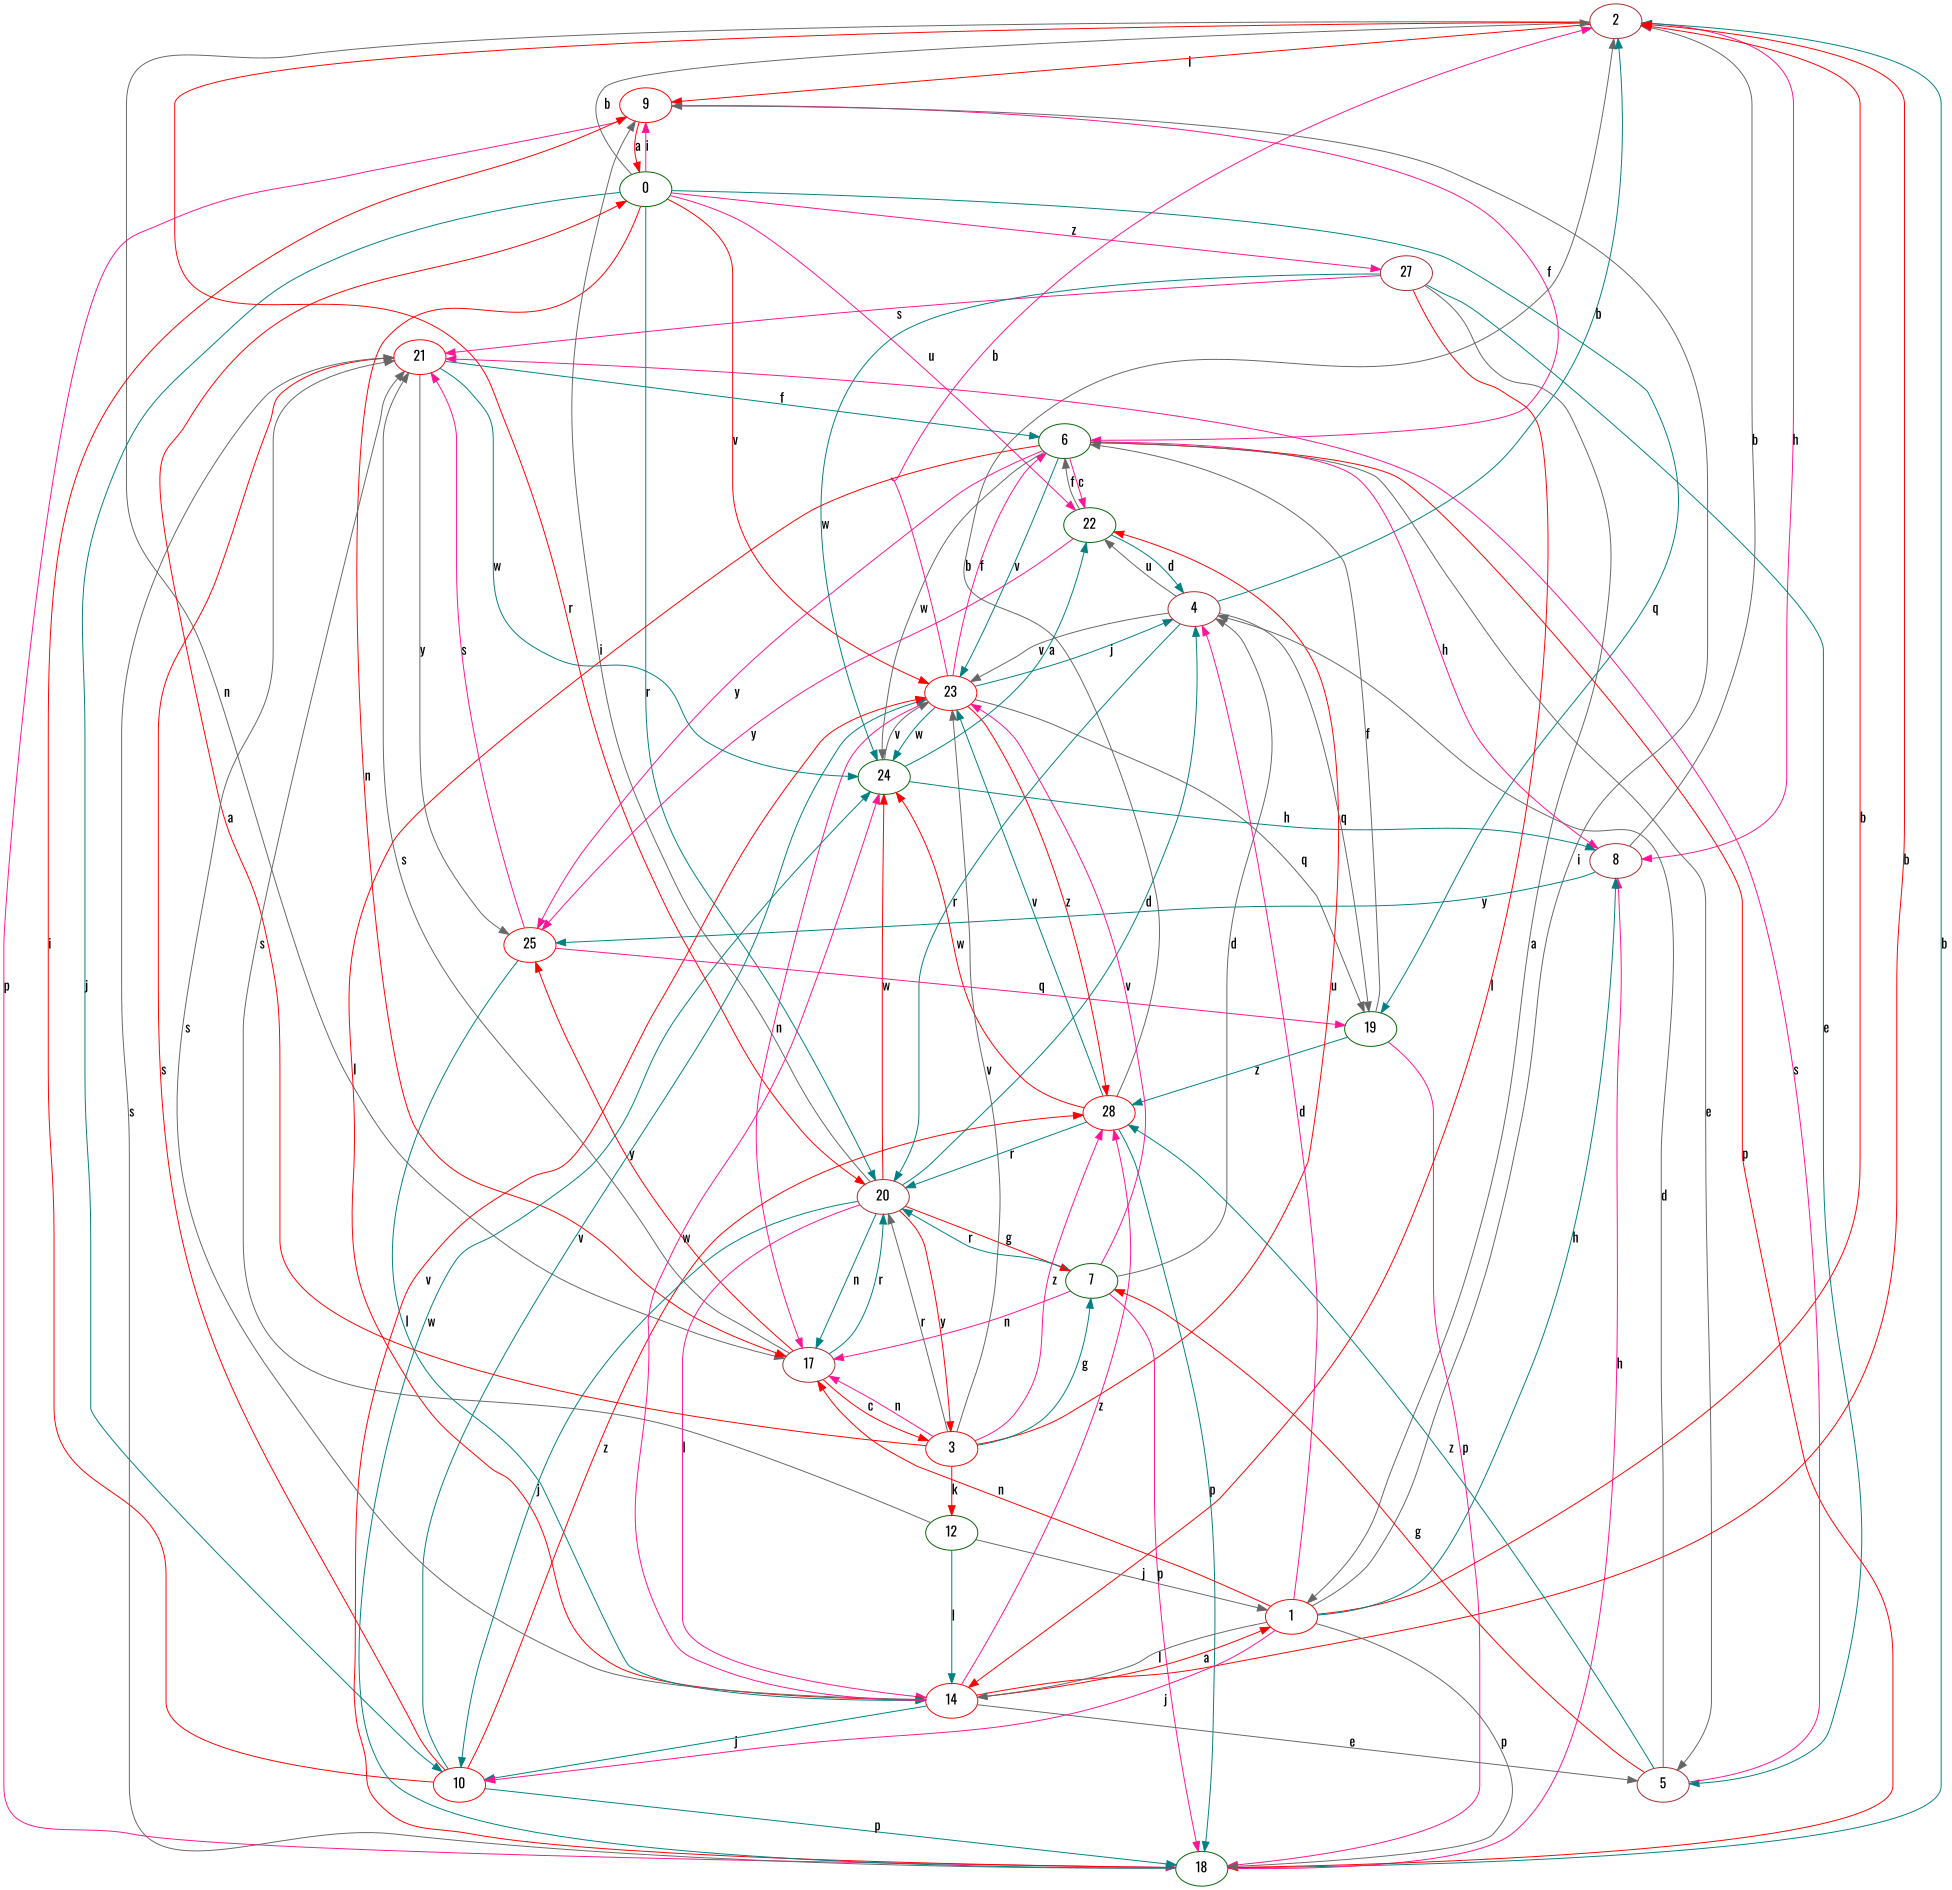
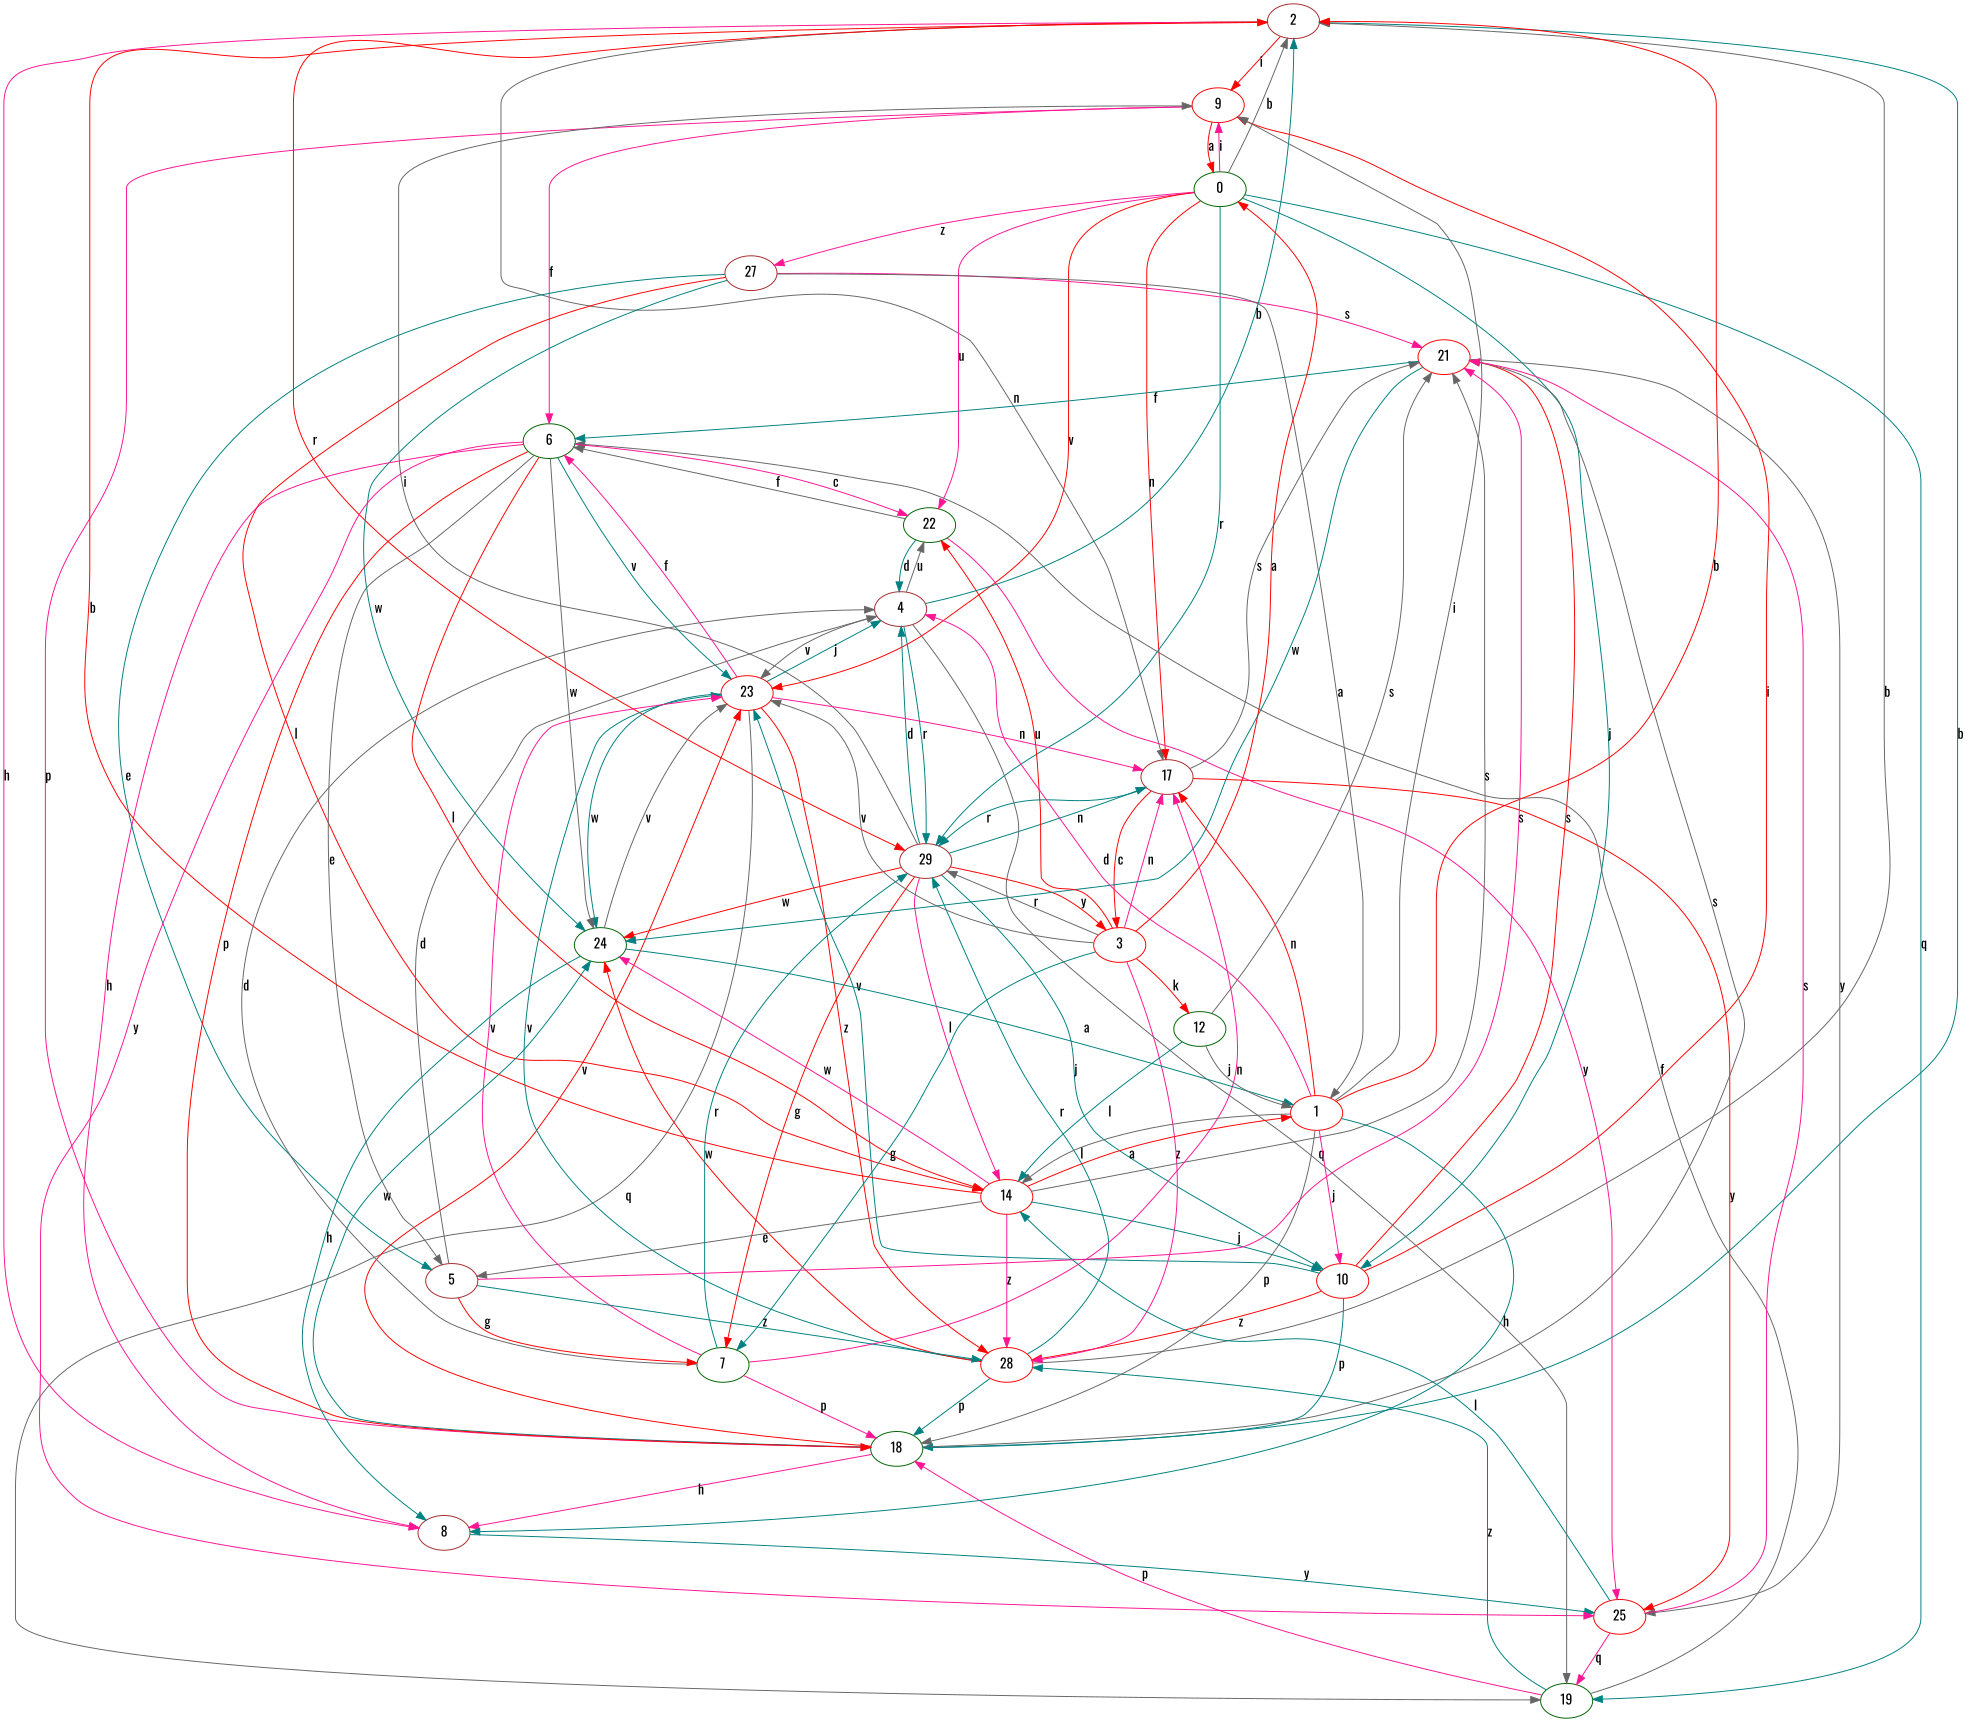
(1105, 247) -> none
(1752, 423) -> none
(1022, 682) -> (958, 1012)
(883, 1197) -> (926, 861)
